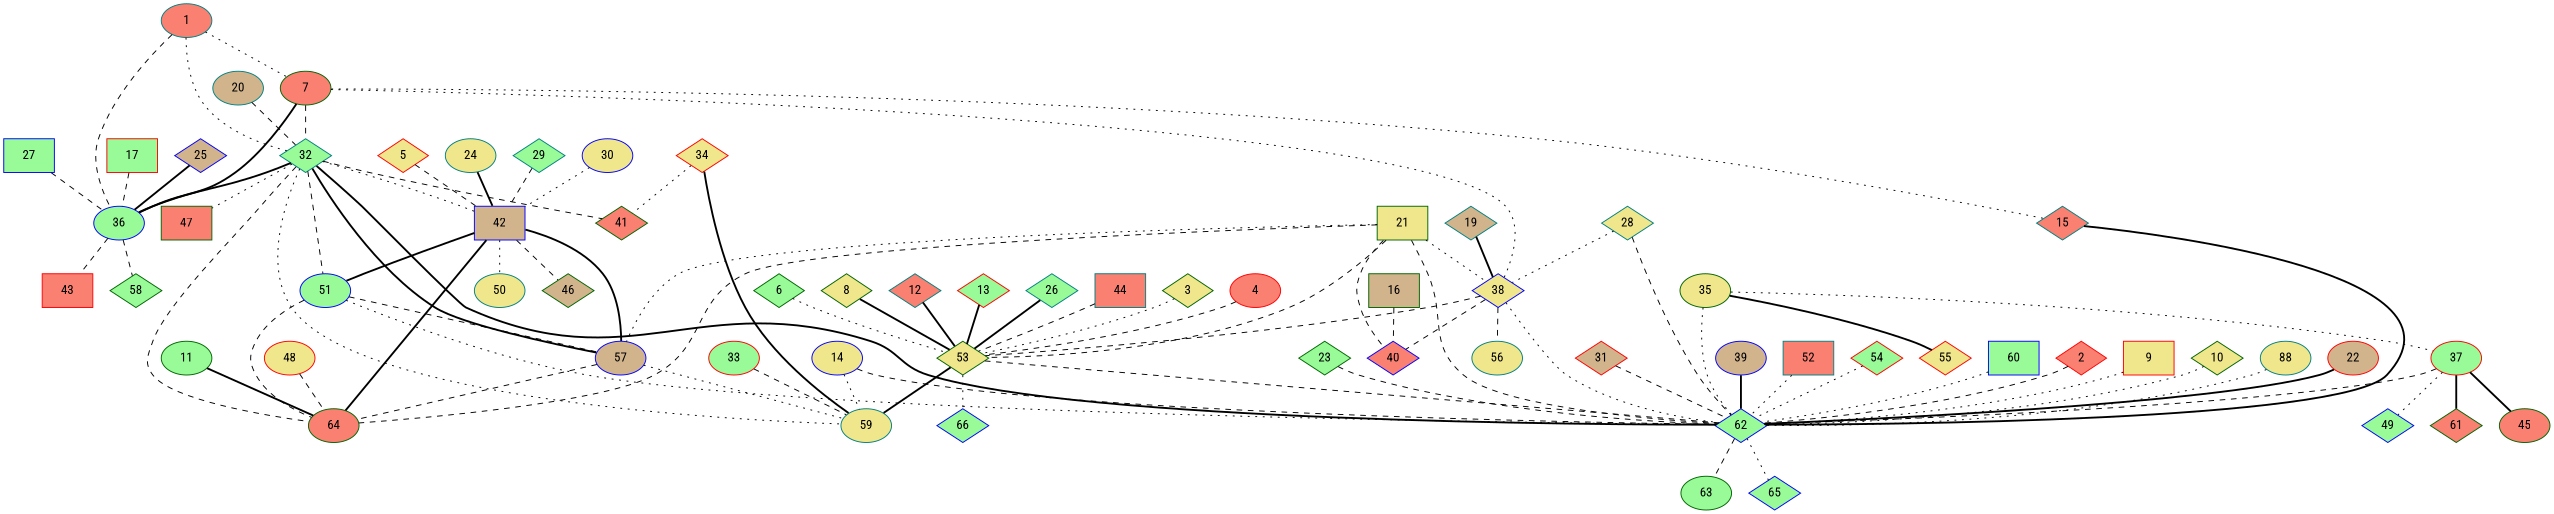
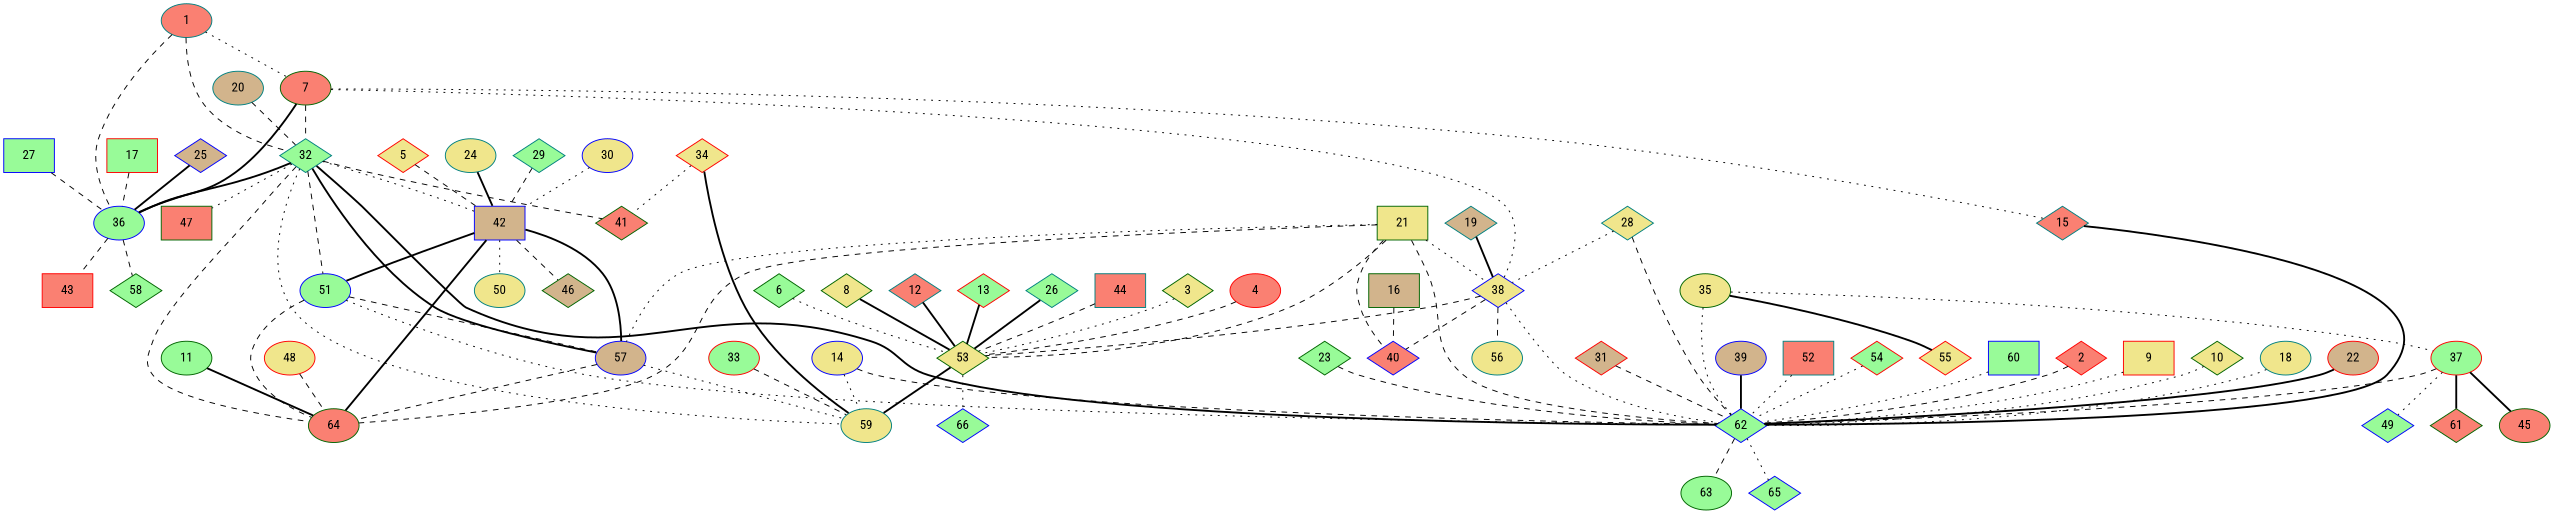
(213, 114) -> (213, 114)
(2286, 358) -> (2286, 358)
(1352, 392) -> none
